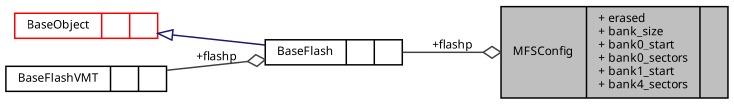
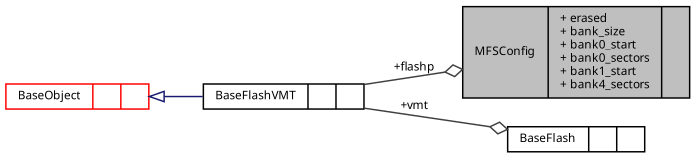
(219, 40) -> (183, 97)
(443, 52) -> (405, 78)
(216, 57) -> (413, 106)
